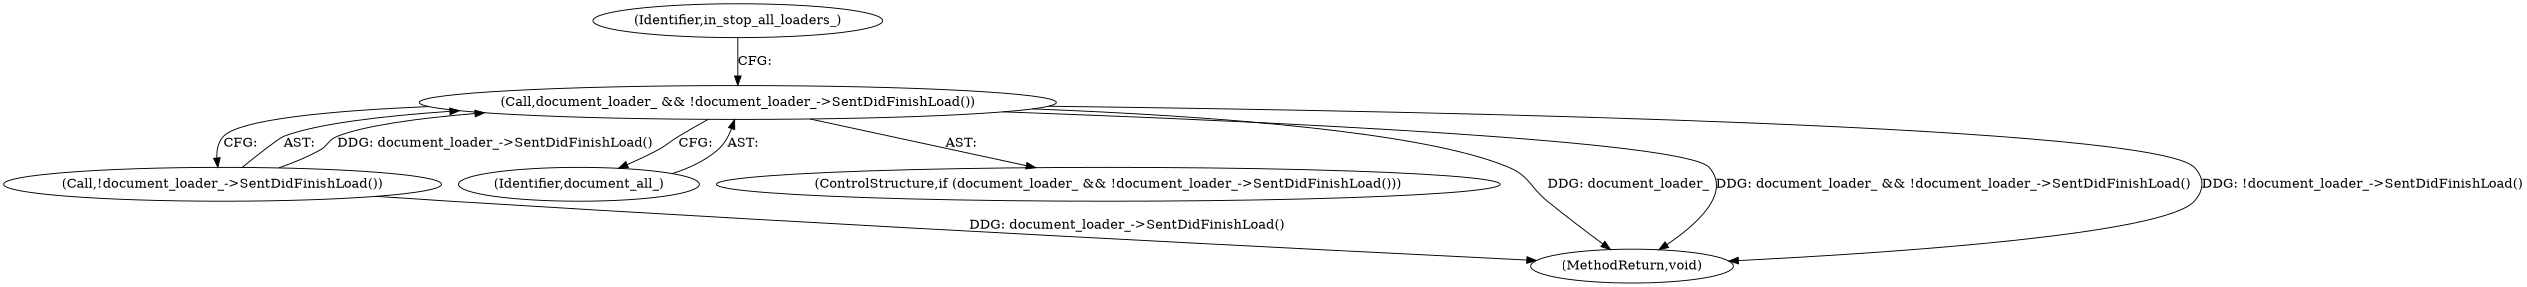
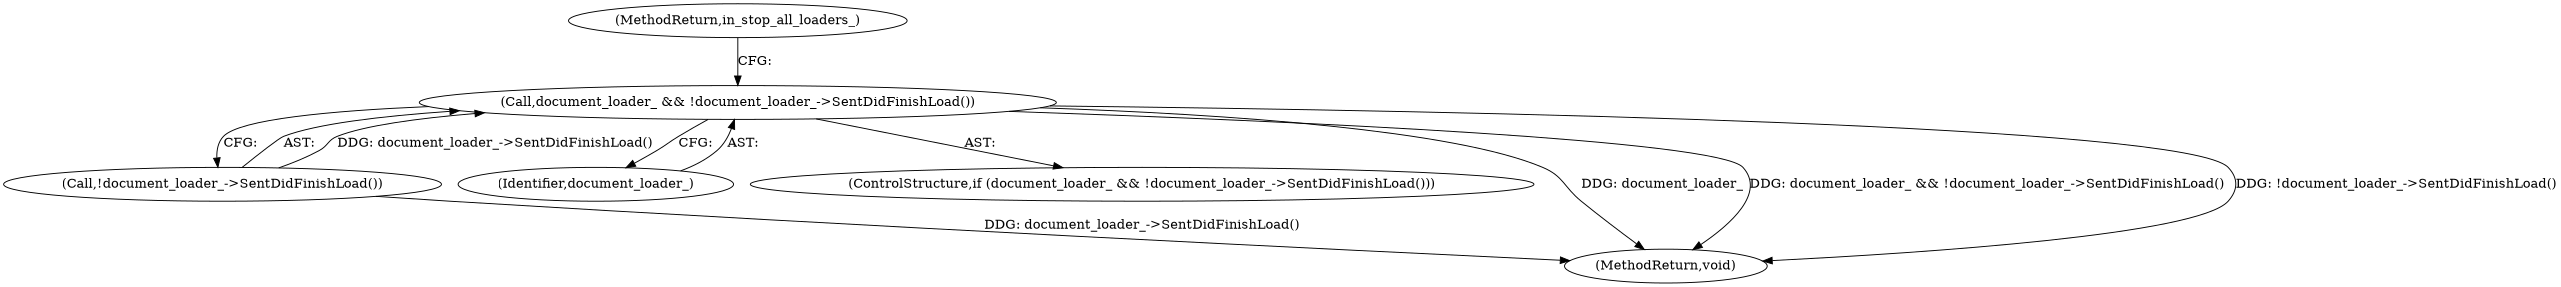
(738, 21) -> (738, 21)
(579, 184) -> (596, 184)
